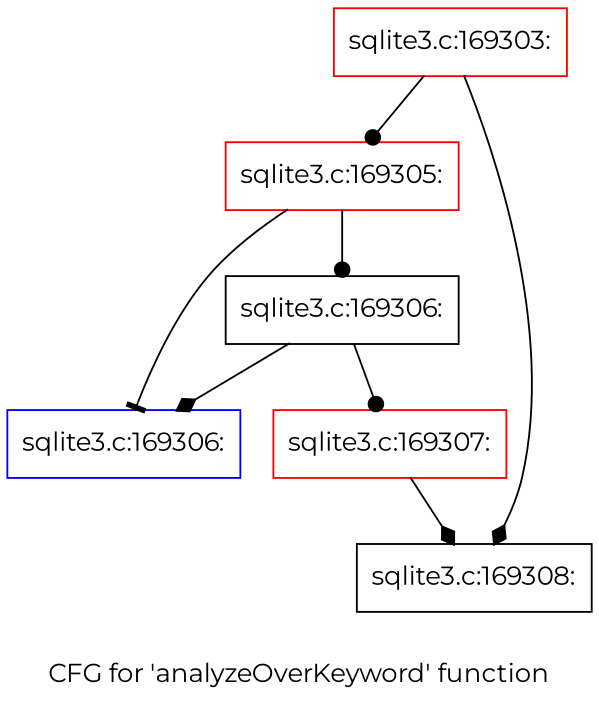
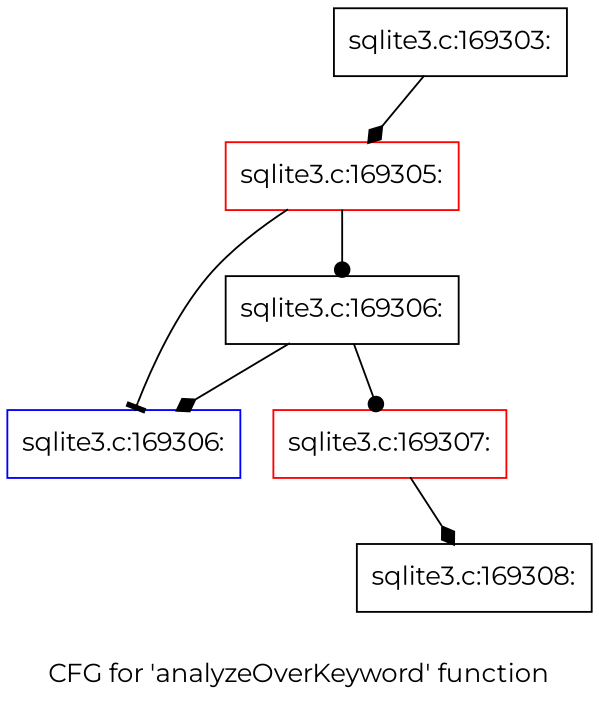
(450, 42) -> (450, 42)
(401, 104) -> (401, 104)
(525, 298) -> none
